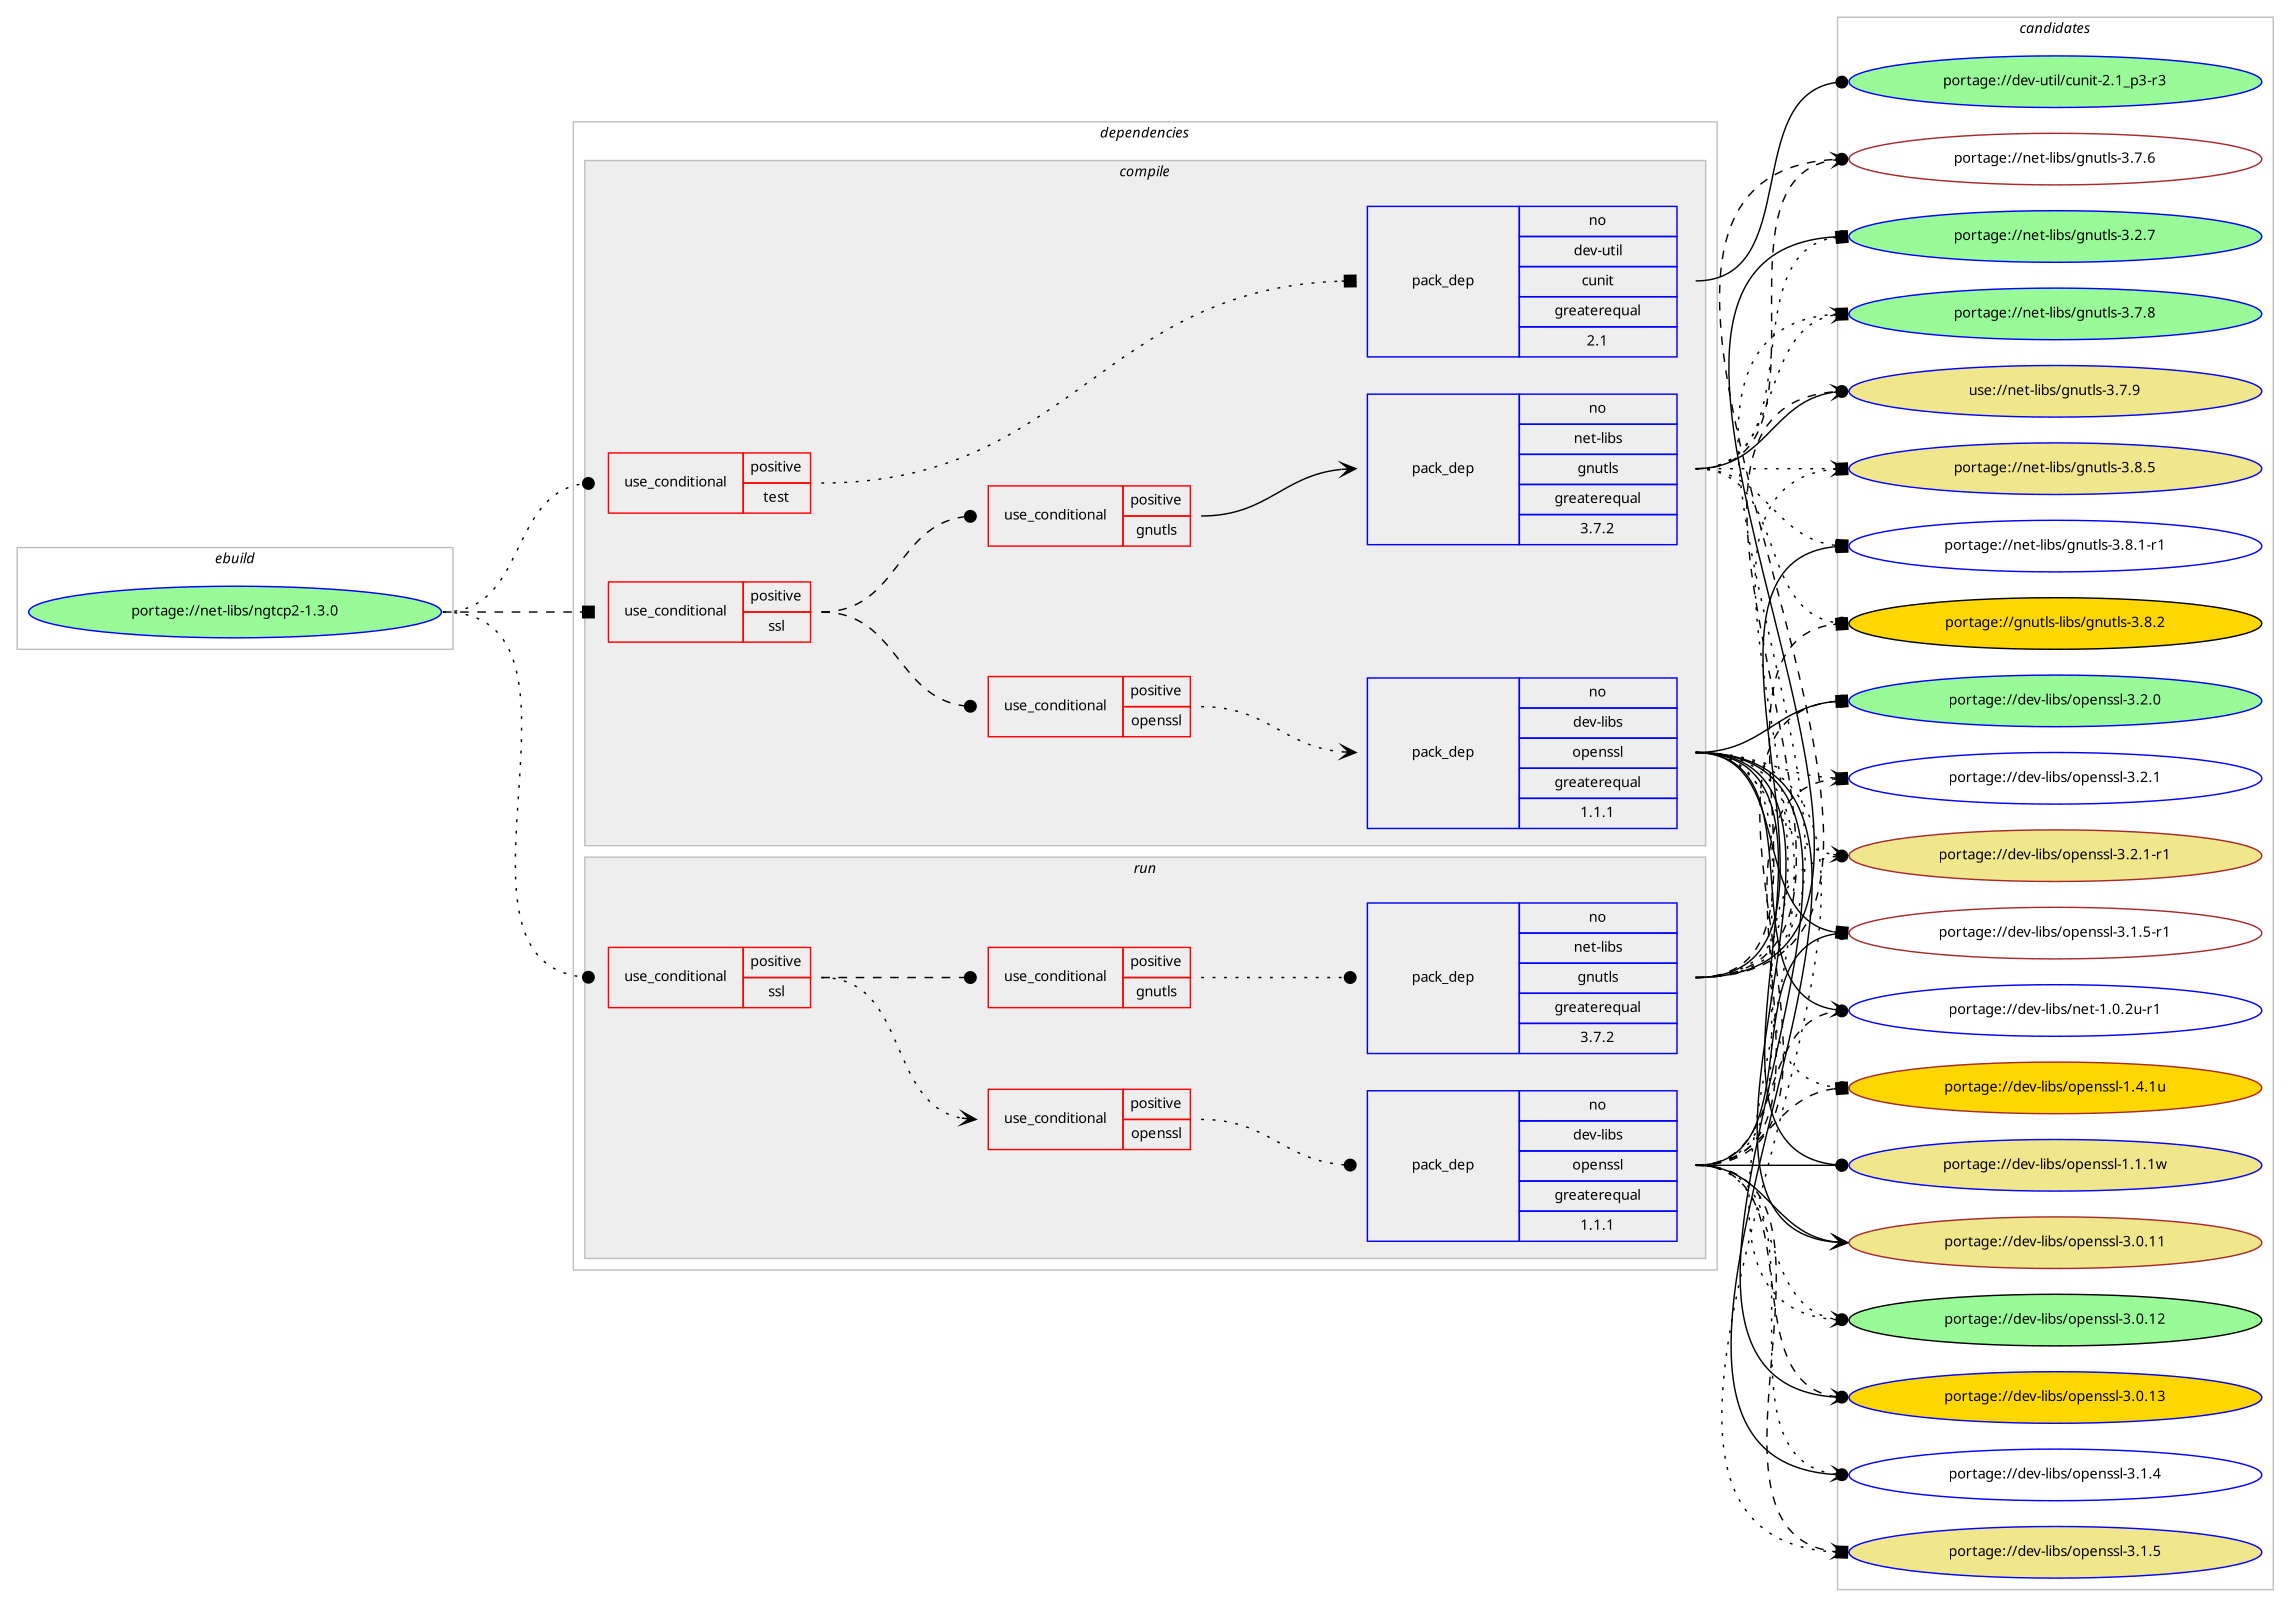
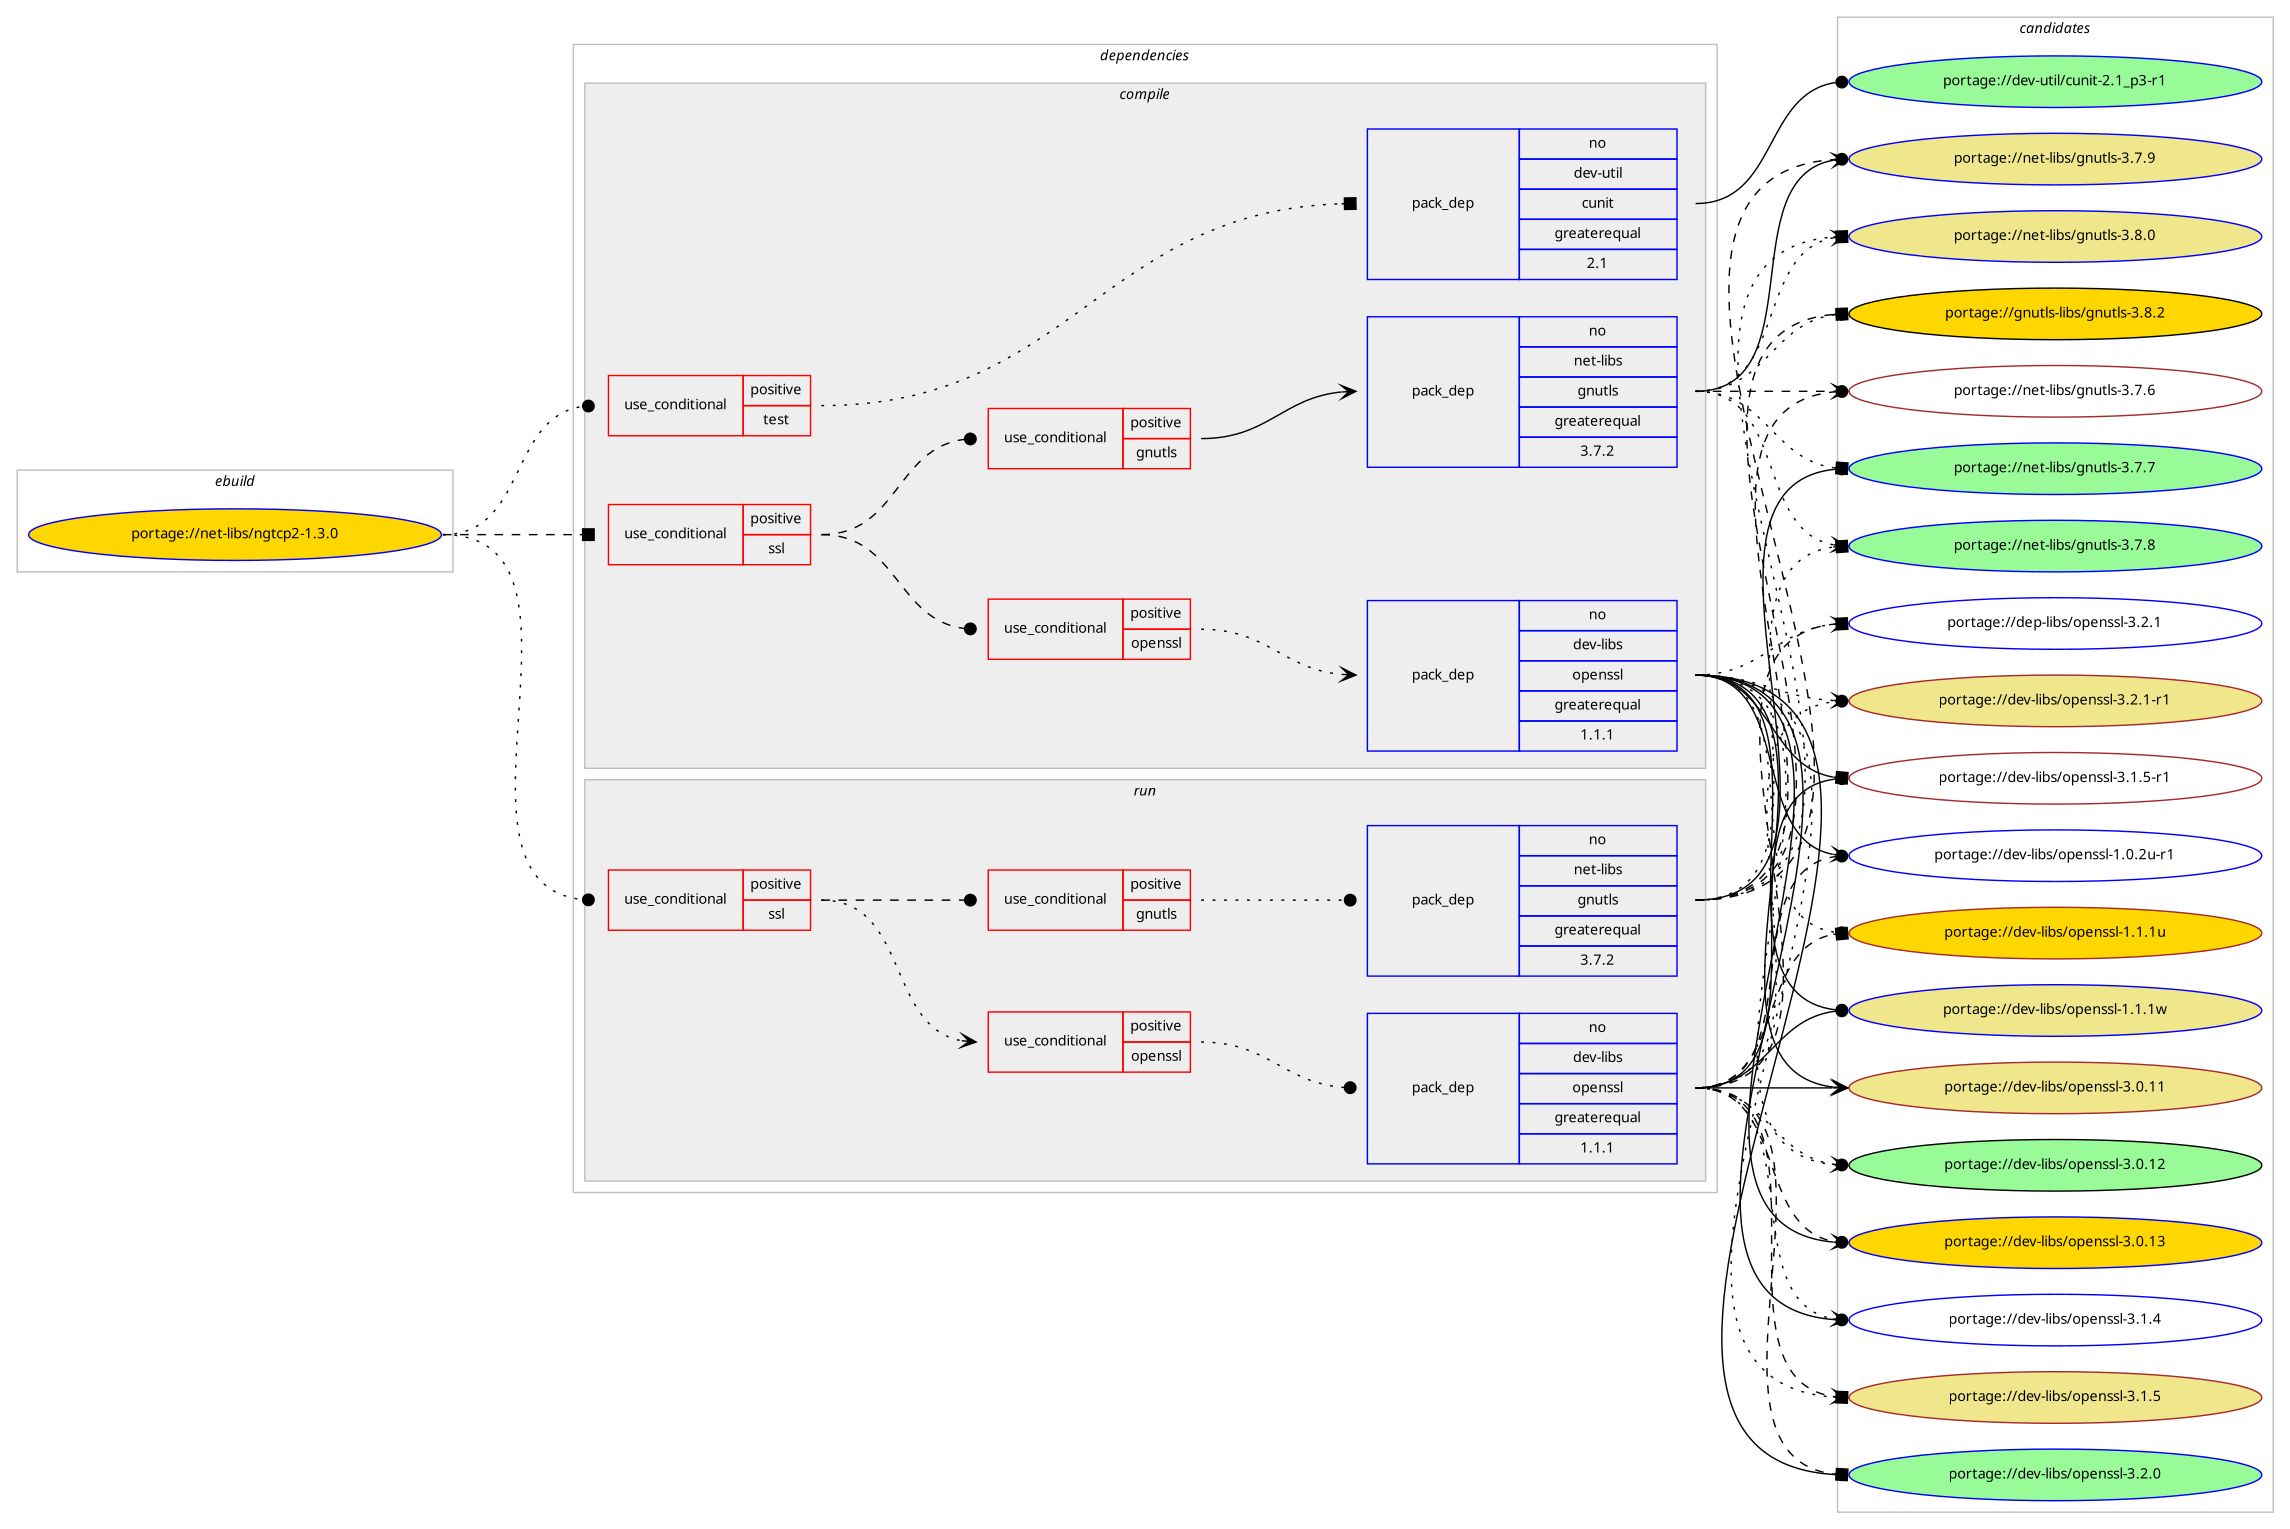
(2055, 82) -> (2055, 82)
(2055, 236) -> (2055, 469)
(2055, 391) -> (2055, 159)
(2055, 469) -> (2055, 236)
(2055, 546) -> none
(235, 612) -> (235, 535)
(2055, 778) -> (2055, 624)
(2055, 1010) -> (2055, 856)
(2055, 1088) -> (2055, 933)
(2055, 1552) -> (2055, 1398)
